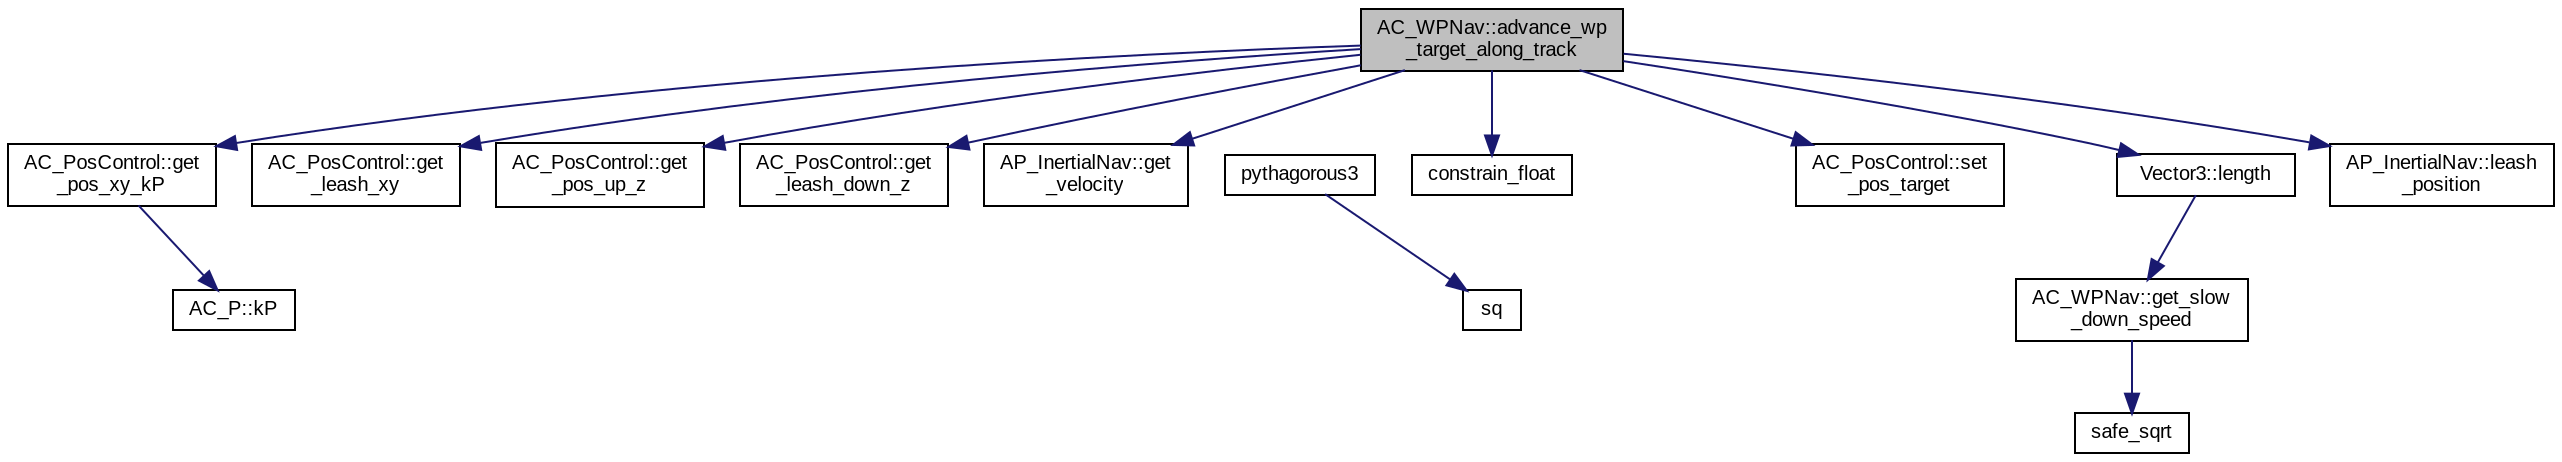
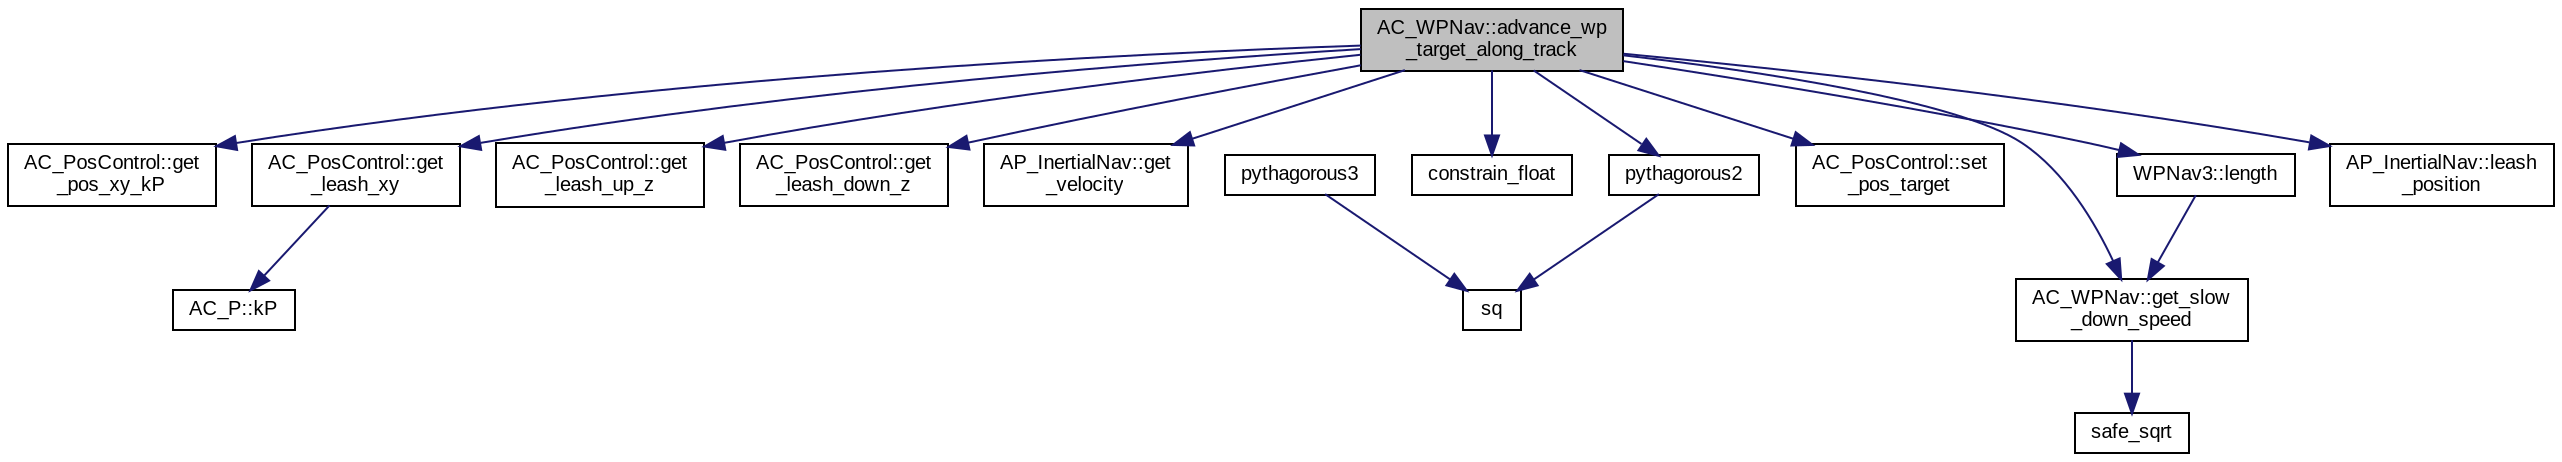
none -> (2019, 141)
(600, 175) -> (600, 175)
none -> (1684, 175)
(2206, 175) -> (2206, 175)
(171, 240) -> (297, 240)
